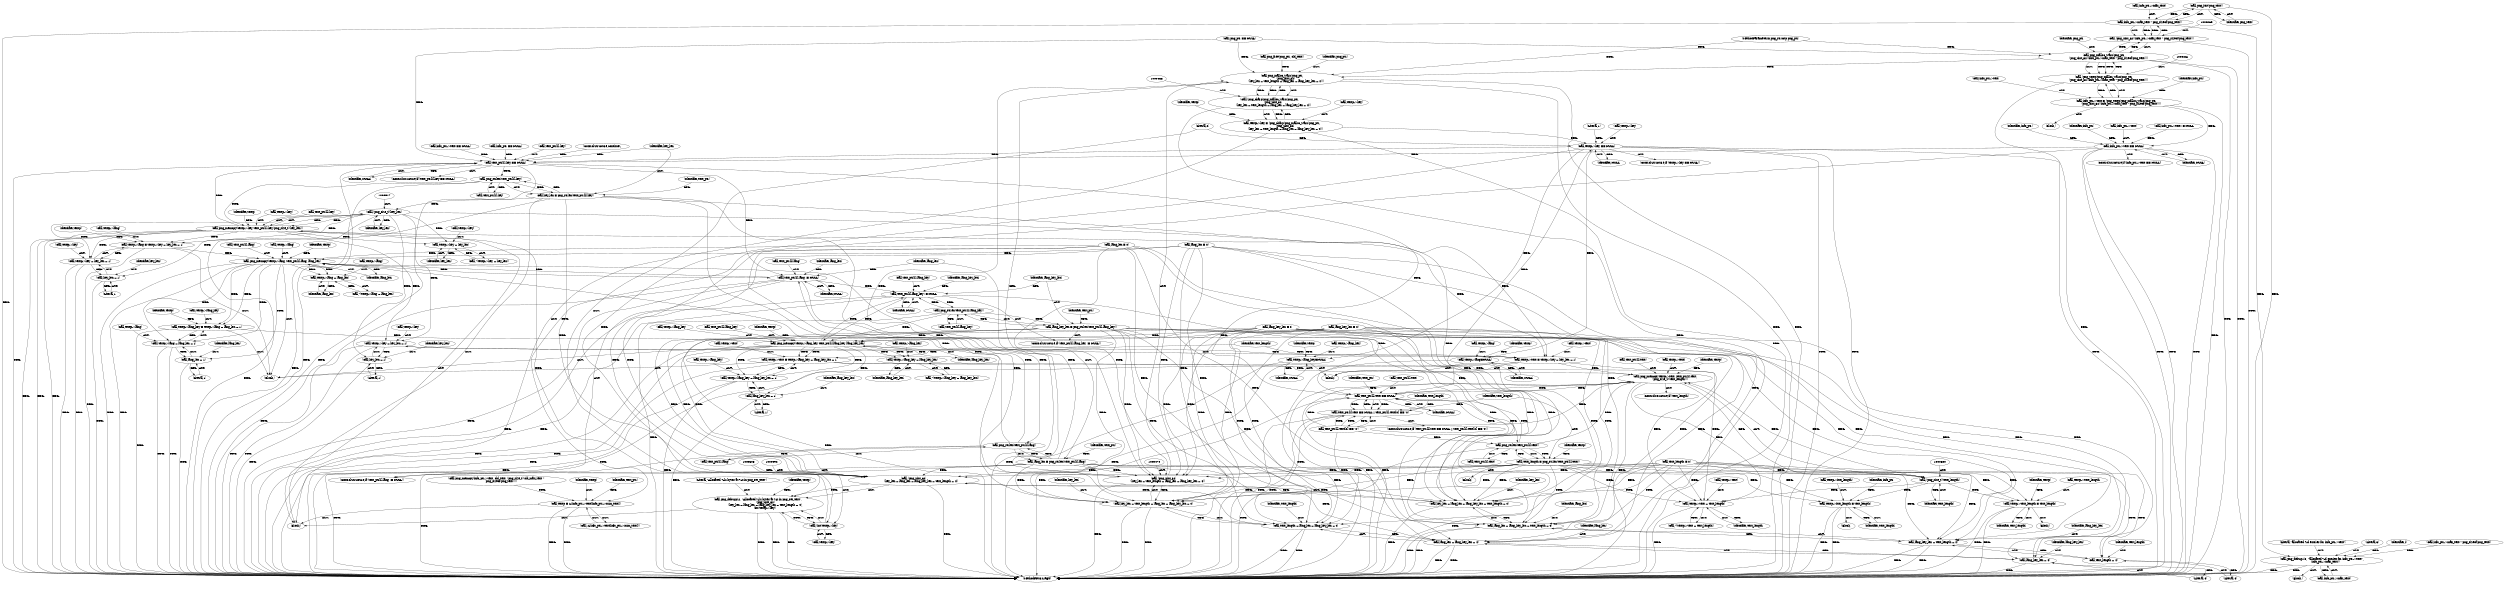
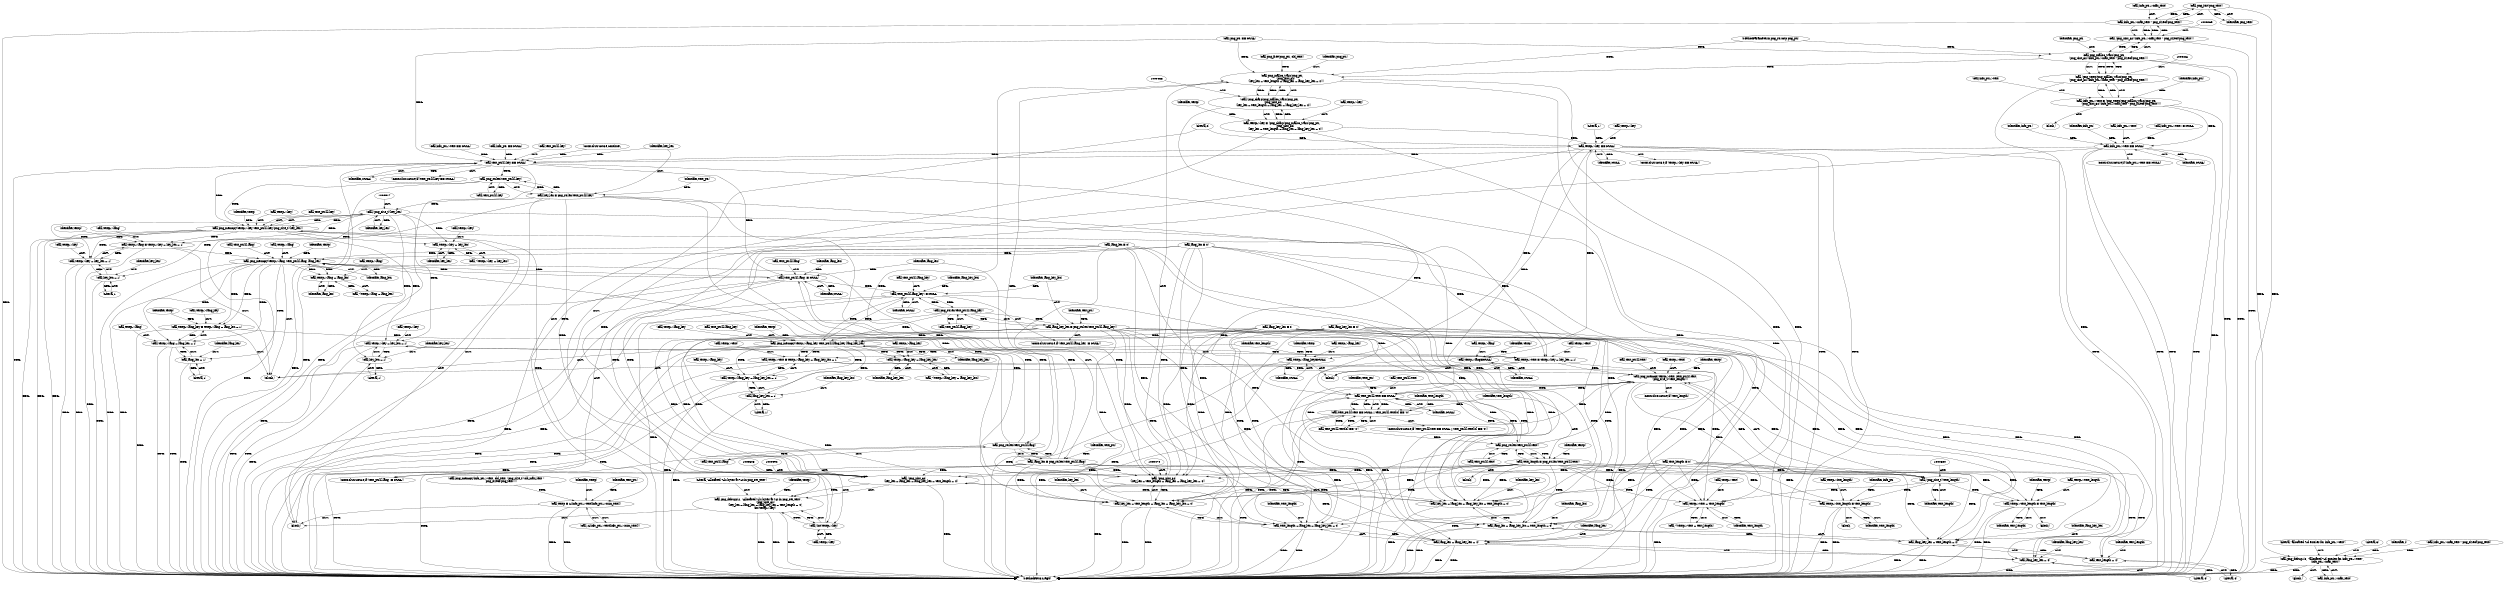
(1358, 476) -> (1421, 481)
